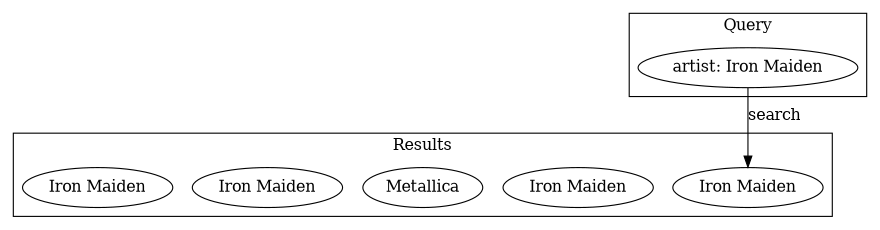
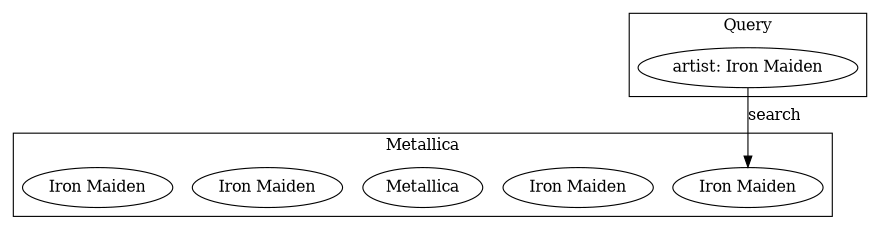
(423, 146) -> (423, 146)
